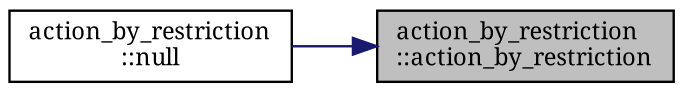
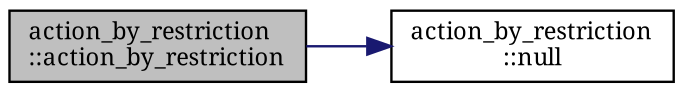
(322, 46) -> (337, 46)
